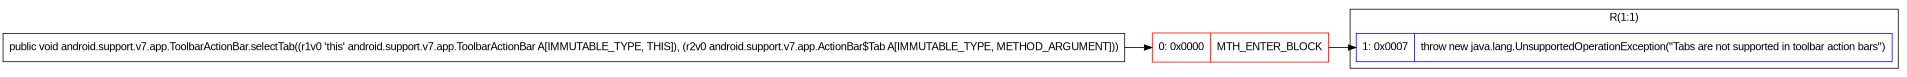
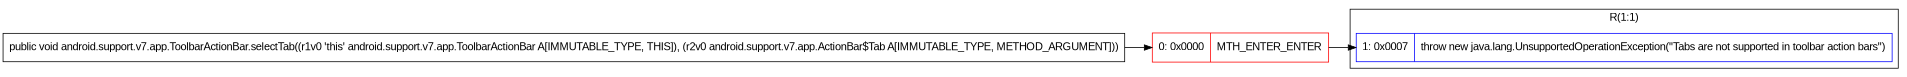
(1270, 47) -> (1269, 47)
